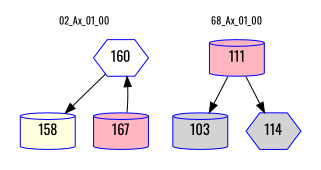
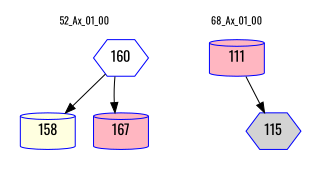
(84, 22) -> (84, 22)
(128, 100) -> (114, 90)
(200, 131) -> none
(273, 131) -> (273, 131)
